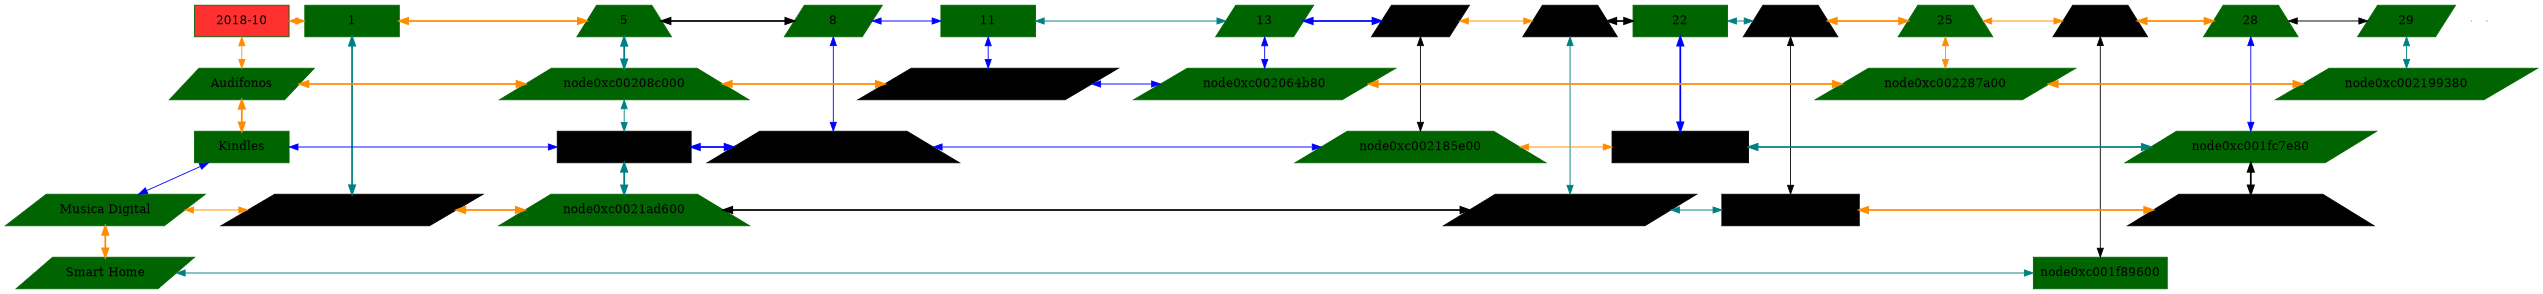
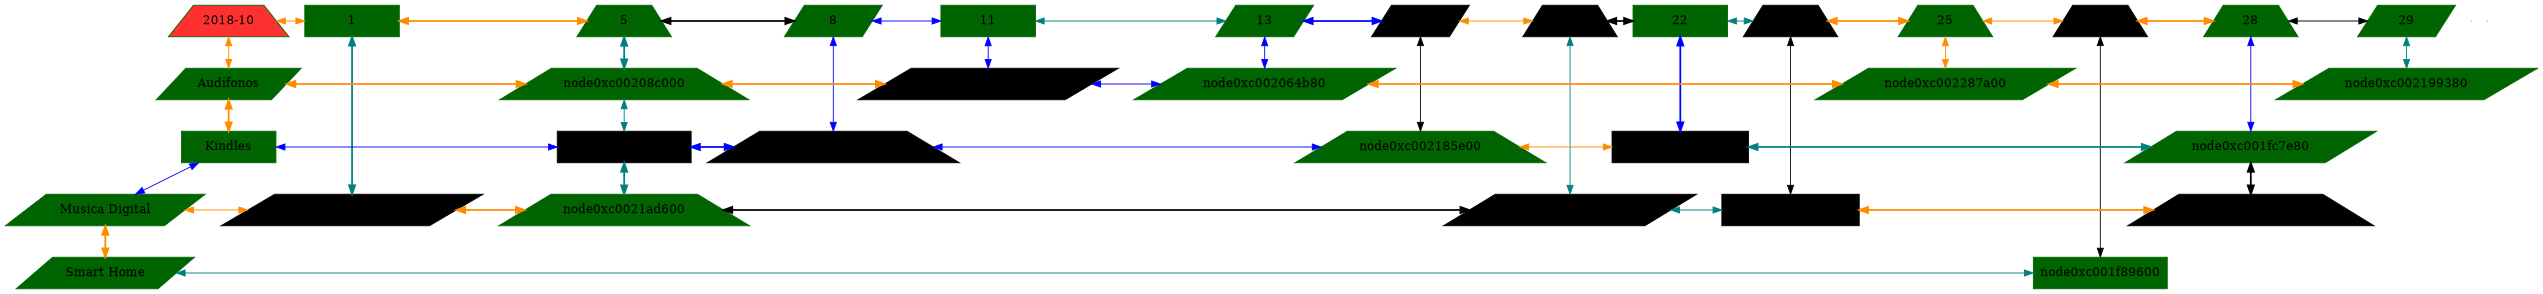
(242, 21) -> (229, 21)
